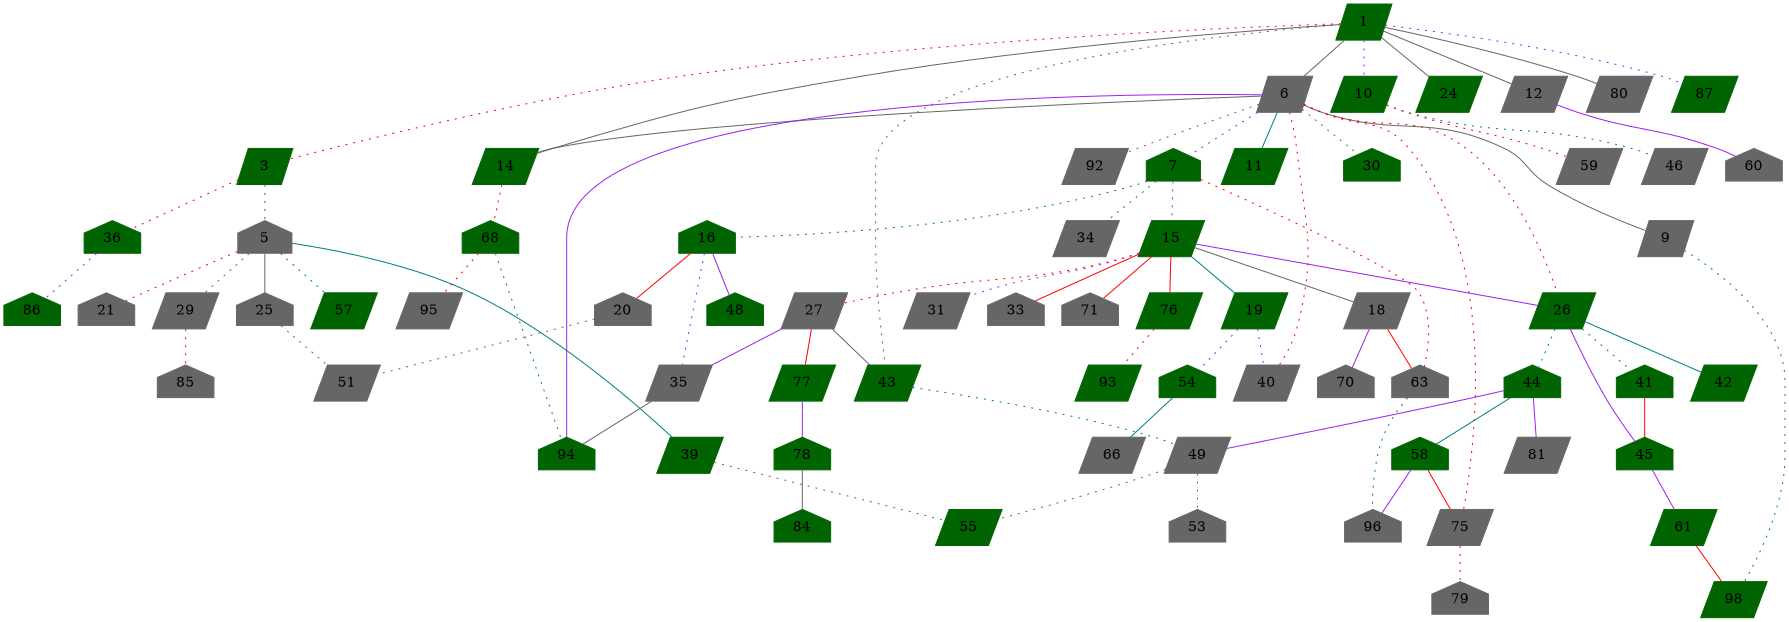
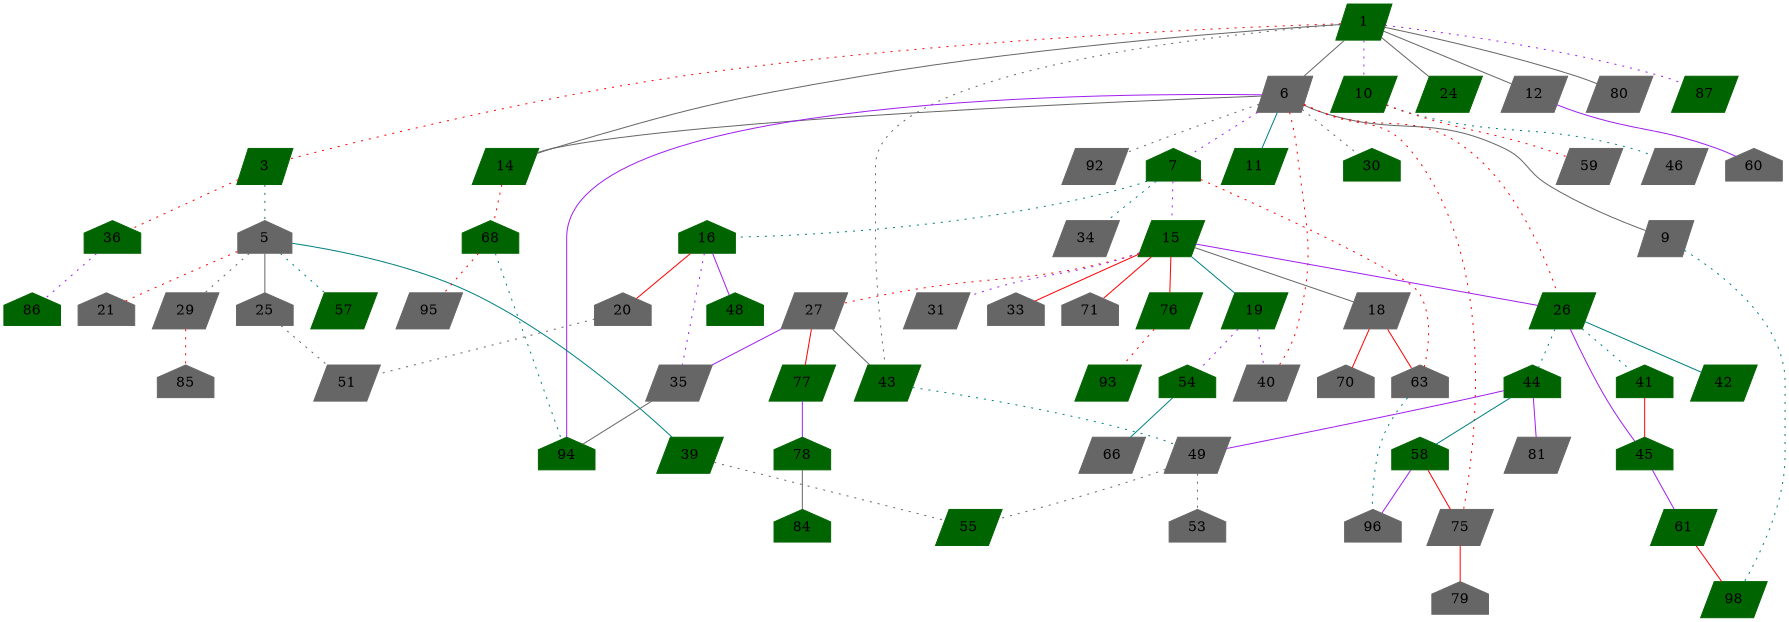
(1361, 348) -> (1361, 348)
(1460, 564) -> (1460, 564)
